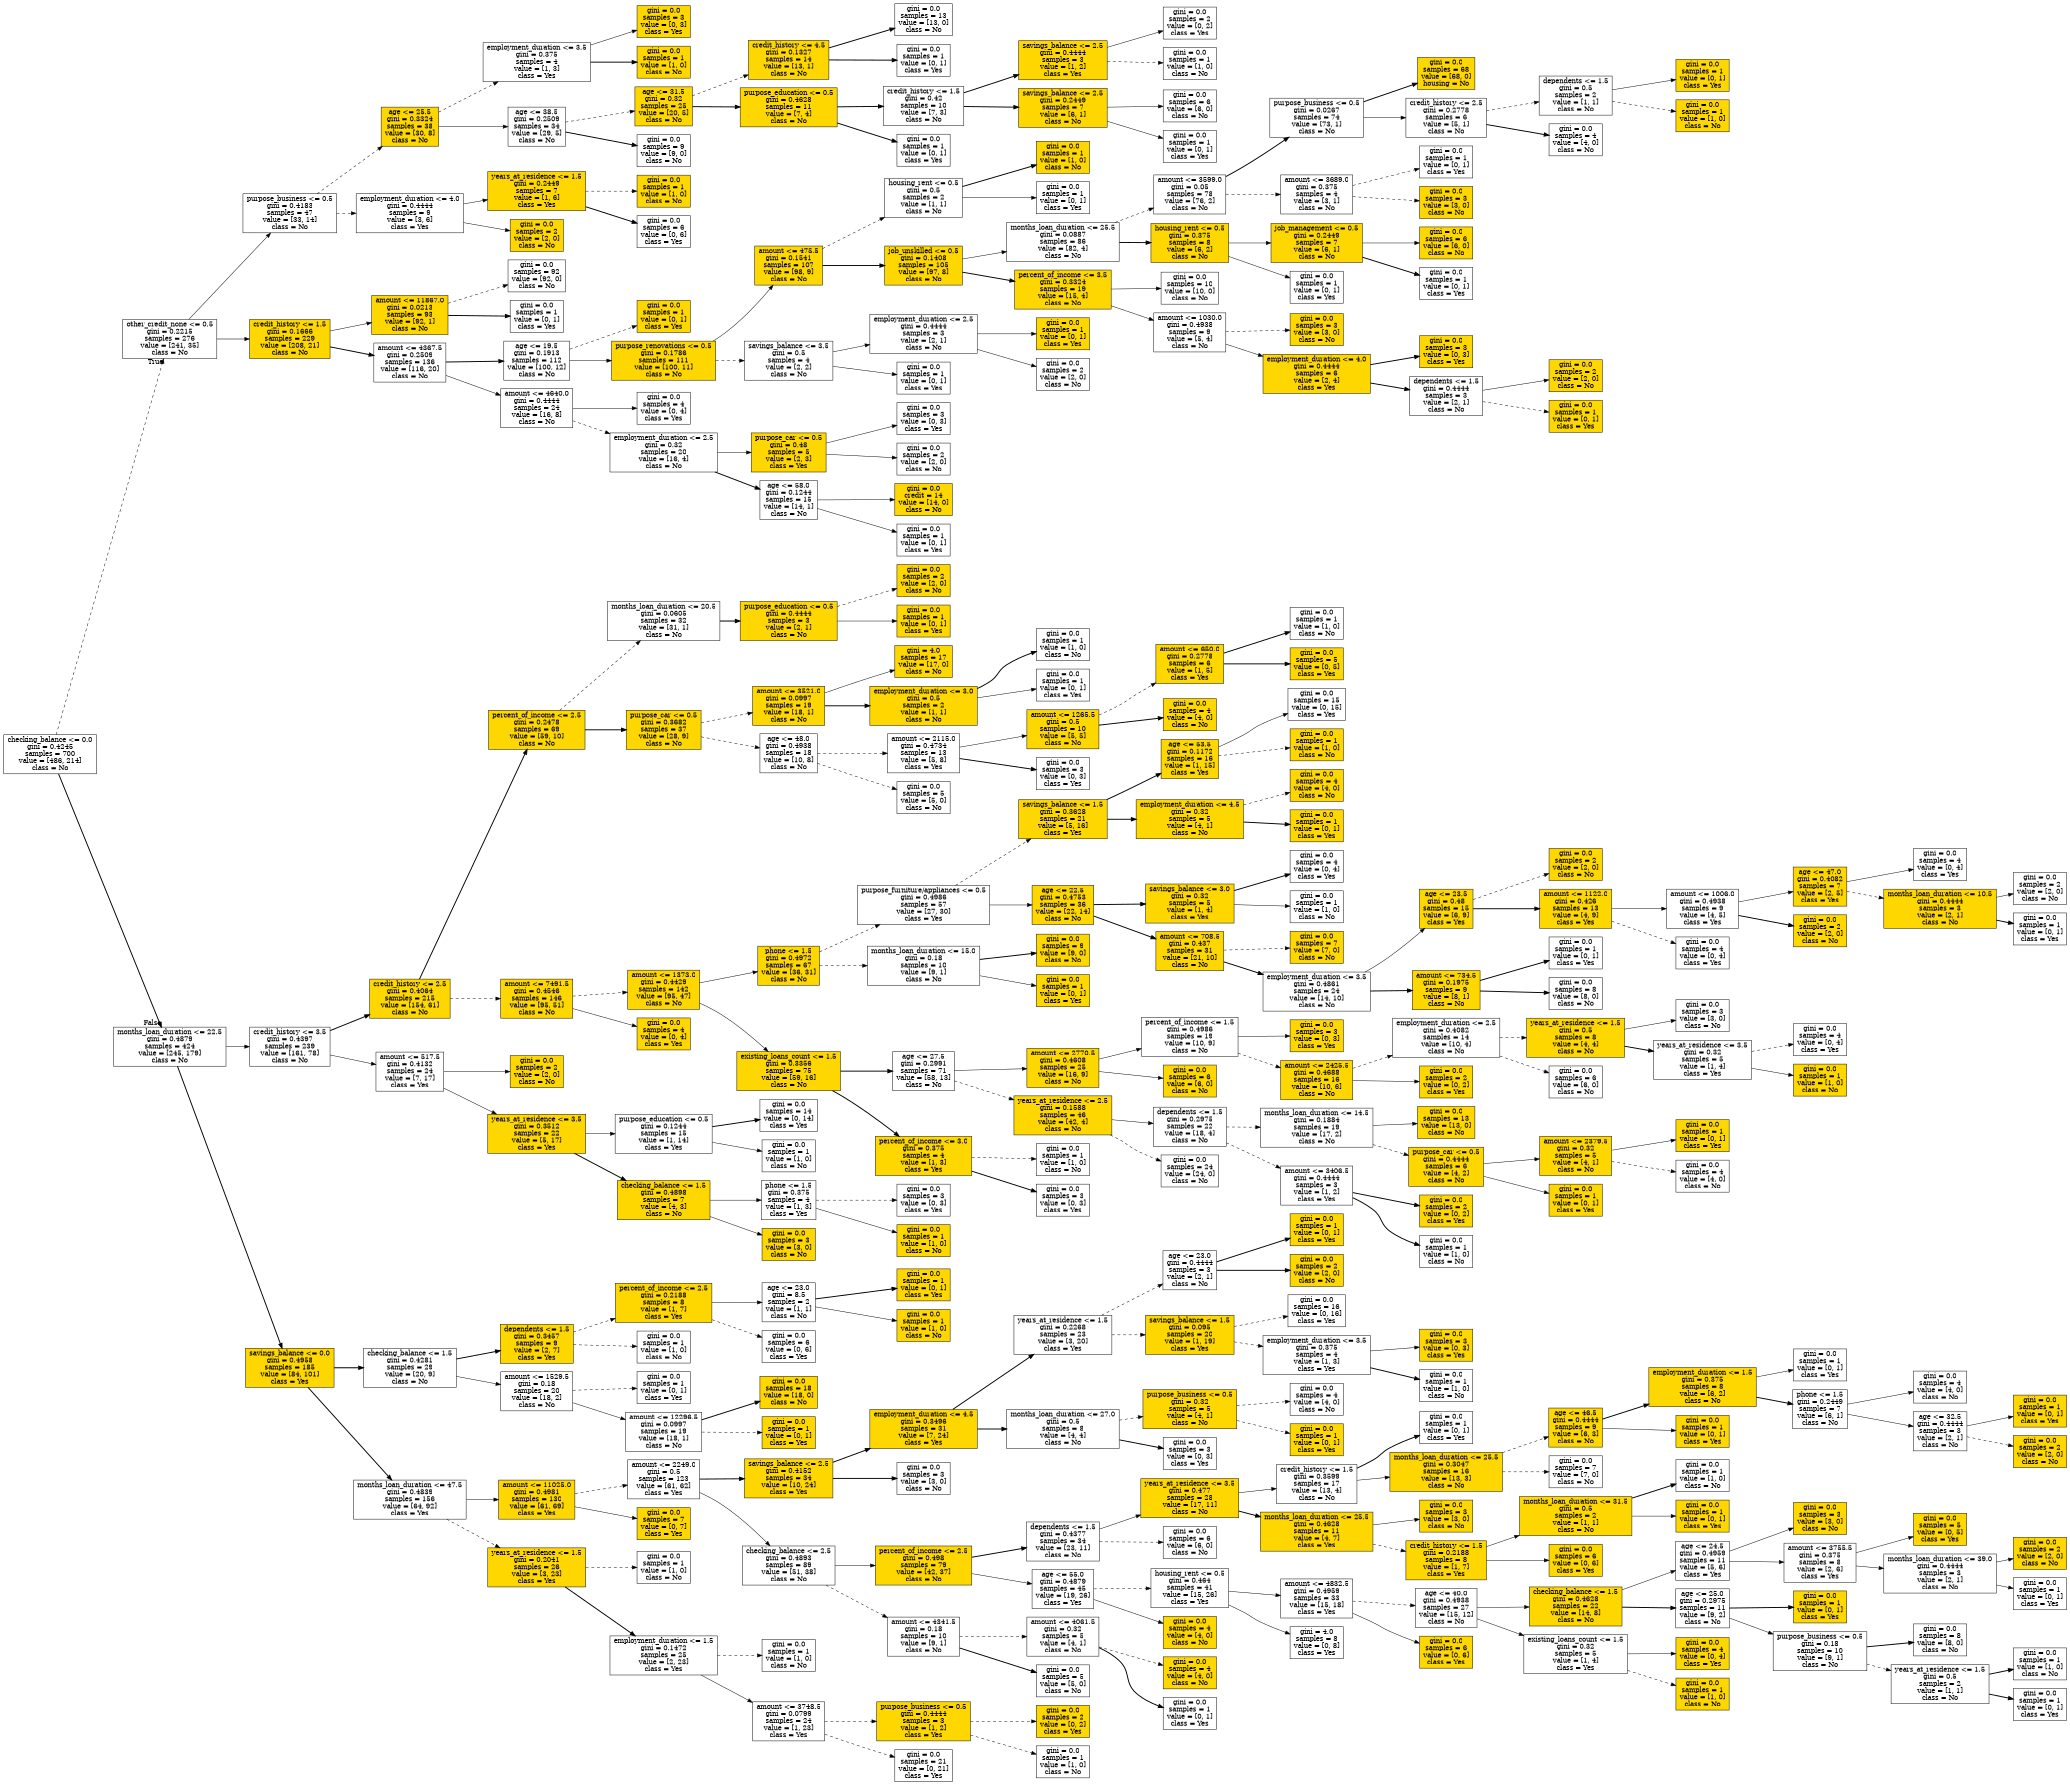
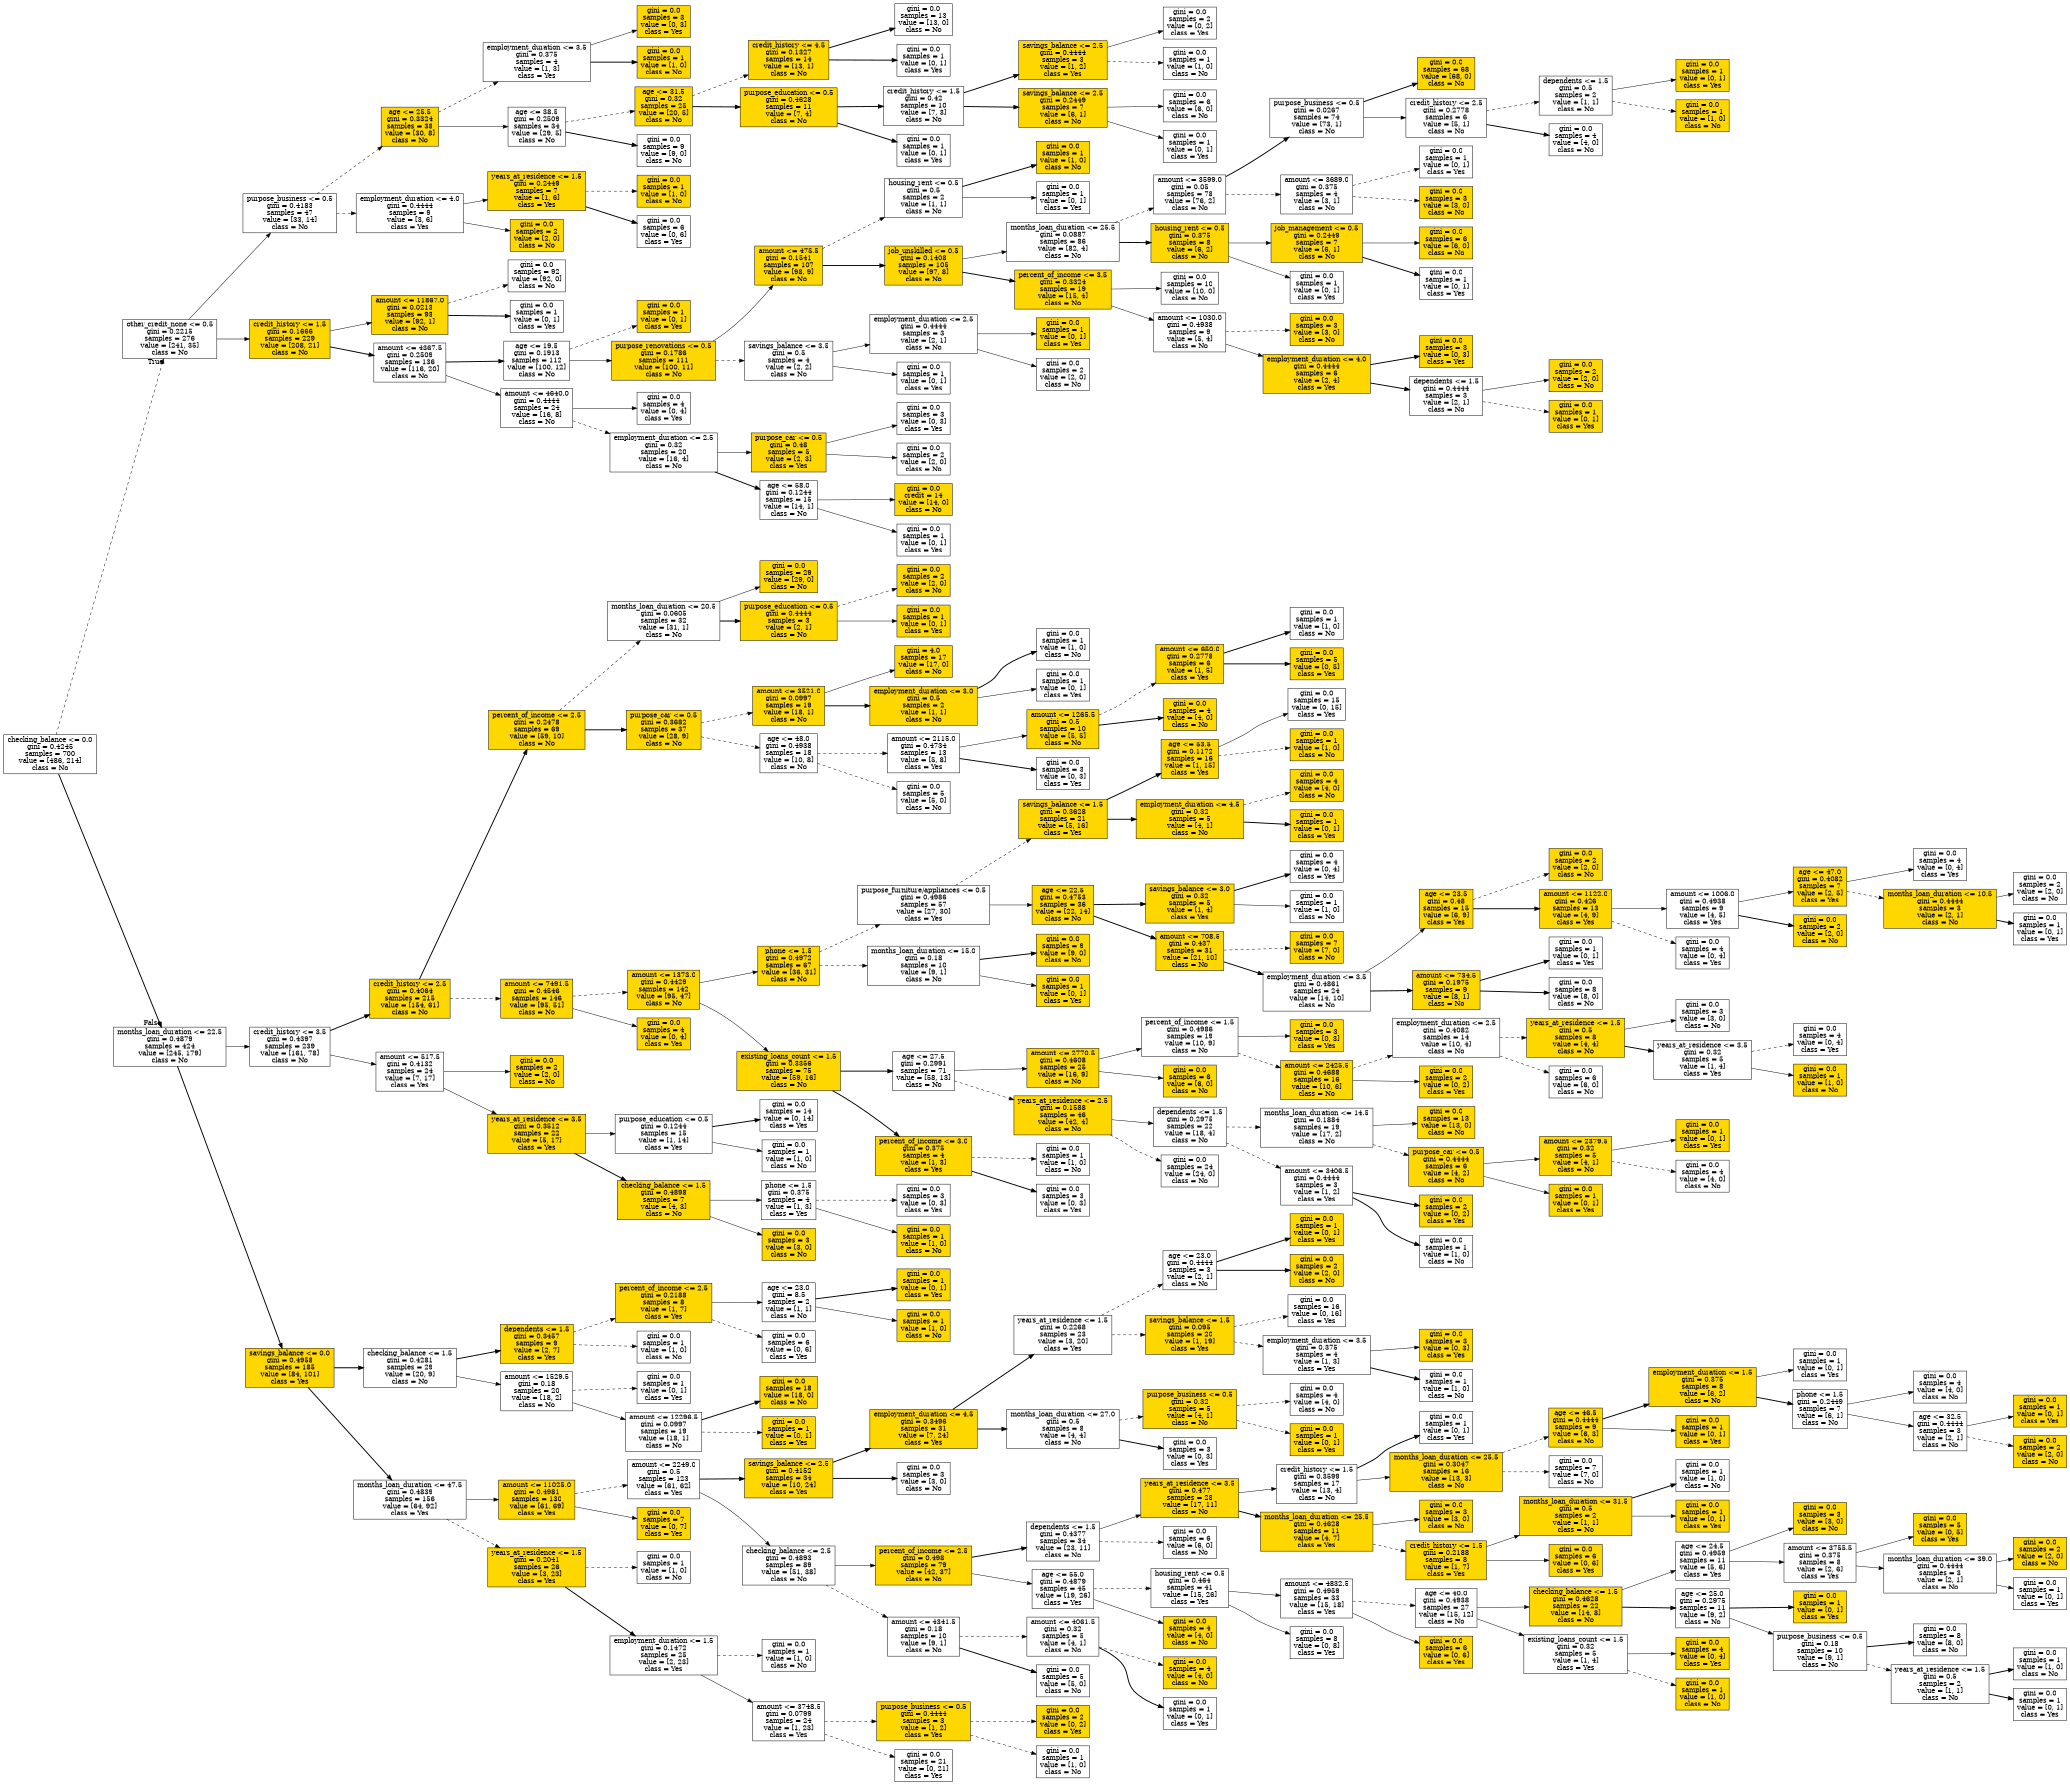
(1446, 73) -> (1446, 73)
none -> (789, 577)
(1317, 1643) -> (1317, 1643)
